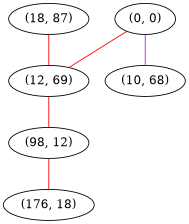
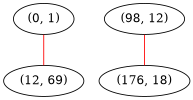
(49, 19) -> none
(145, 19) -> (44, 19)
(145, 81) -> none
(49, 112) -> none
